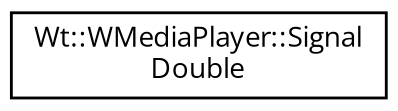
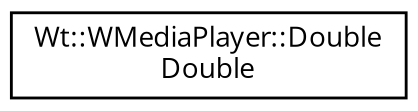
(199, 55) -> (209, 55)
